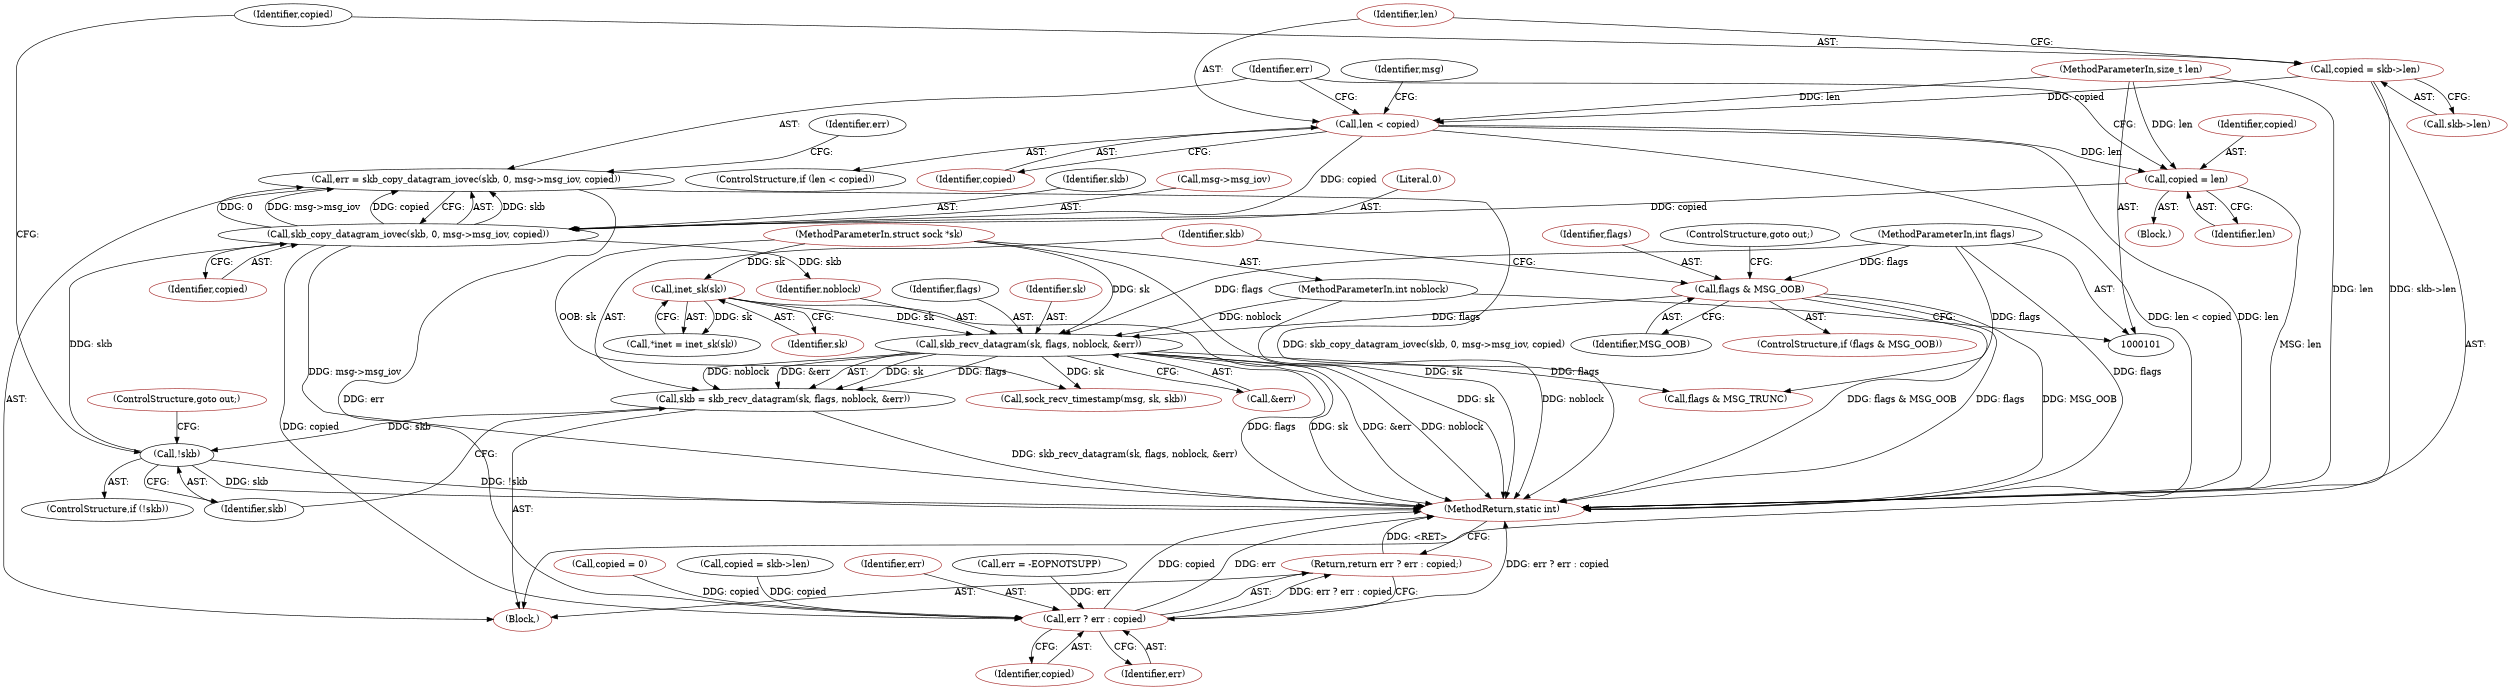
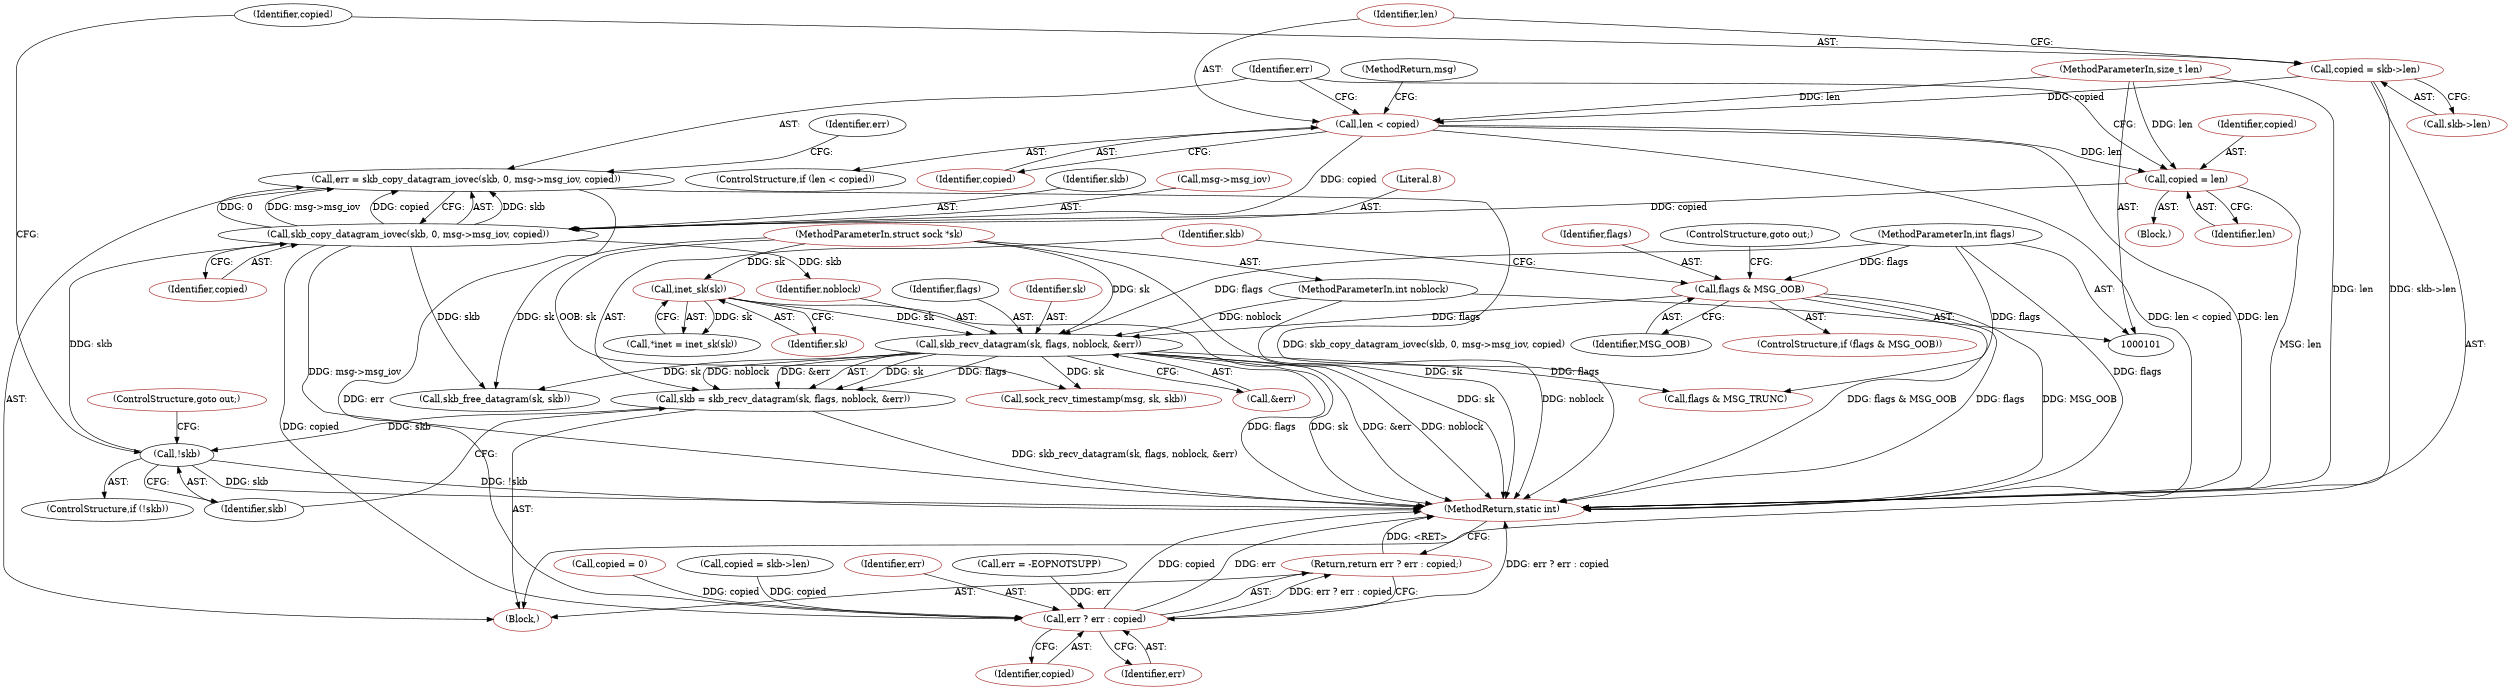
(1409, 70) -> (1409, 70)
(1419, 180) -> (1419, 180)
(1946, 318) -> (1946, 318)
none -> (495, 400)
